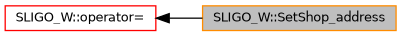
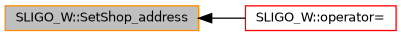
(186, 18) -> (229, 18)
